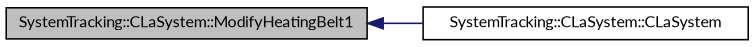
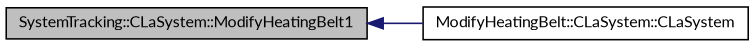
(586, 23) -> (586, 23)
